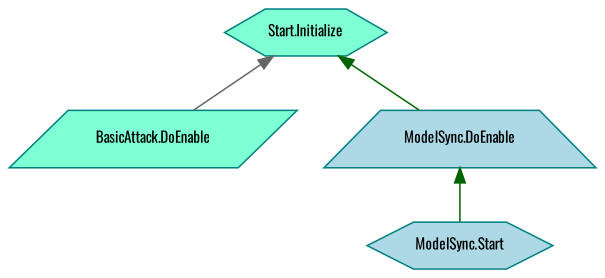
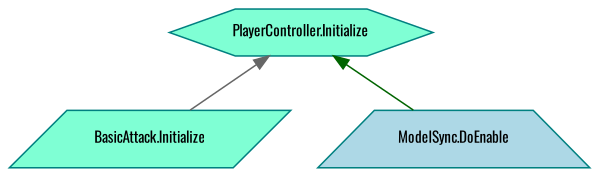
(306, 33) -> (301, 33)
(153, 139) -> (150, 139)
(460, 246) -> none
